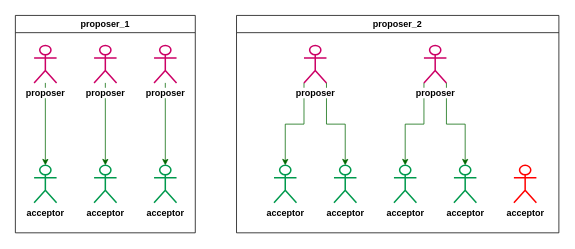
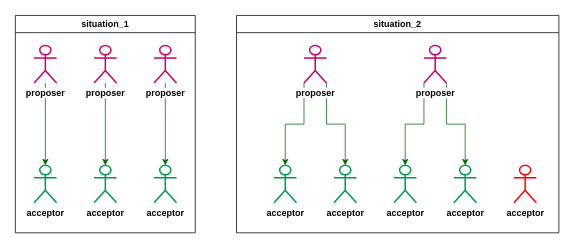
(105, 24) -> (105, 24)
(398, 24) -> (398, 24)
